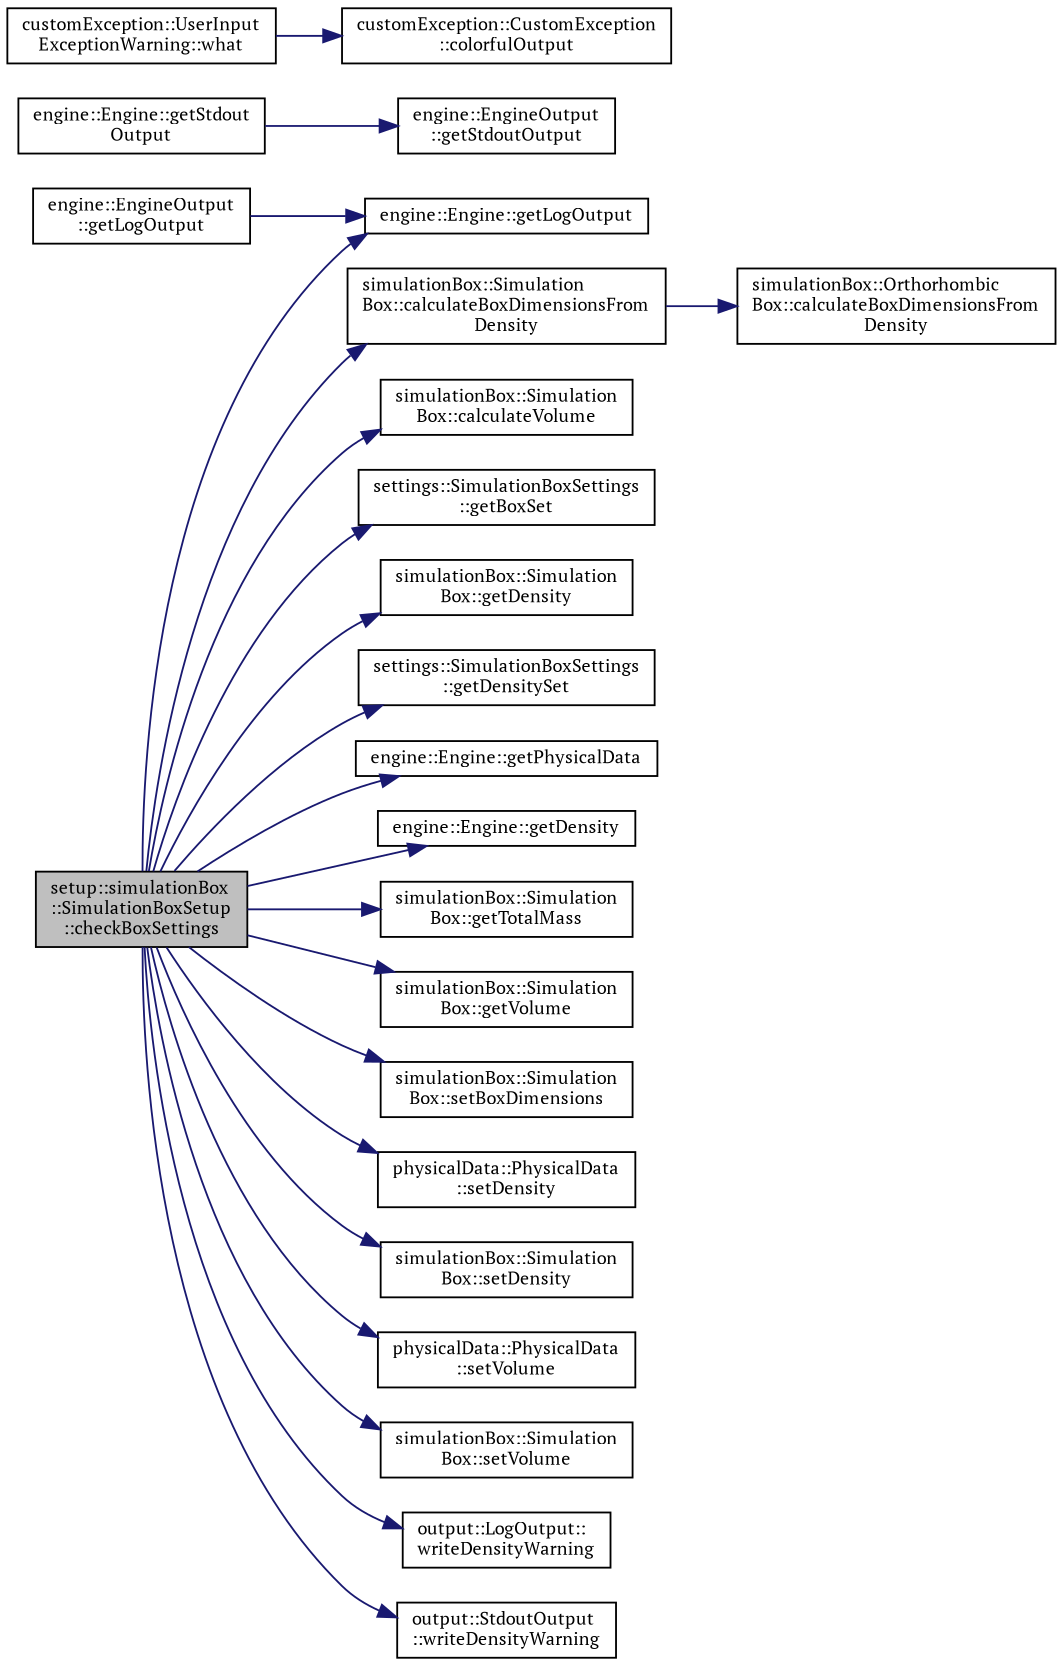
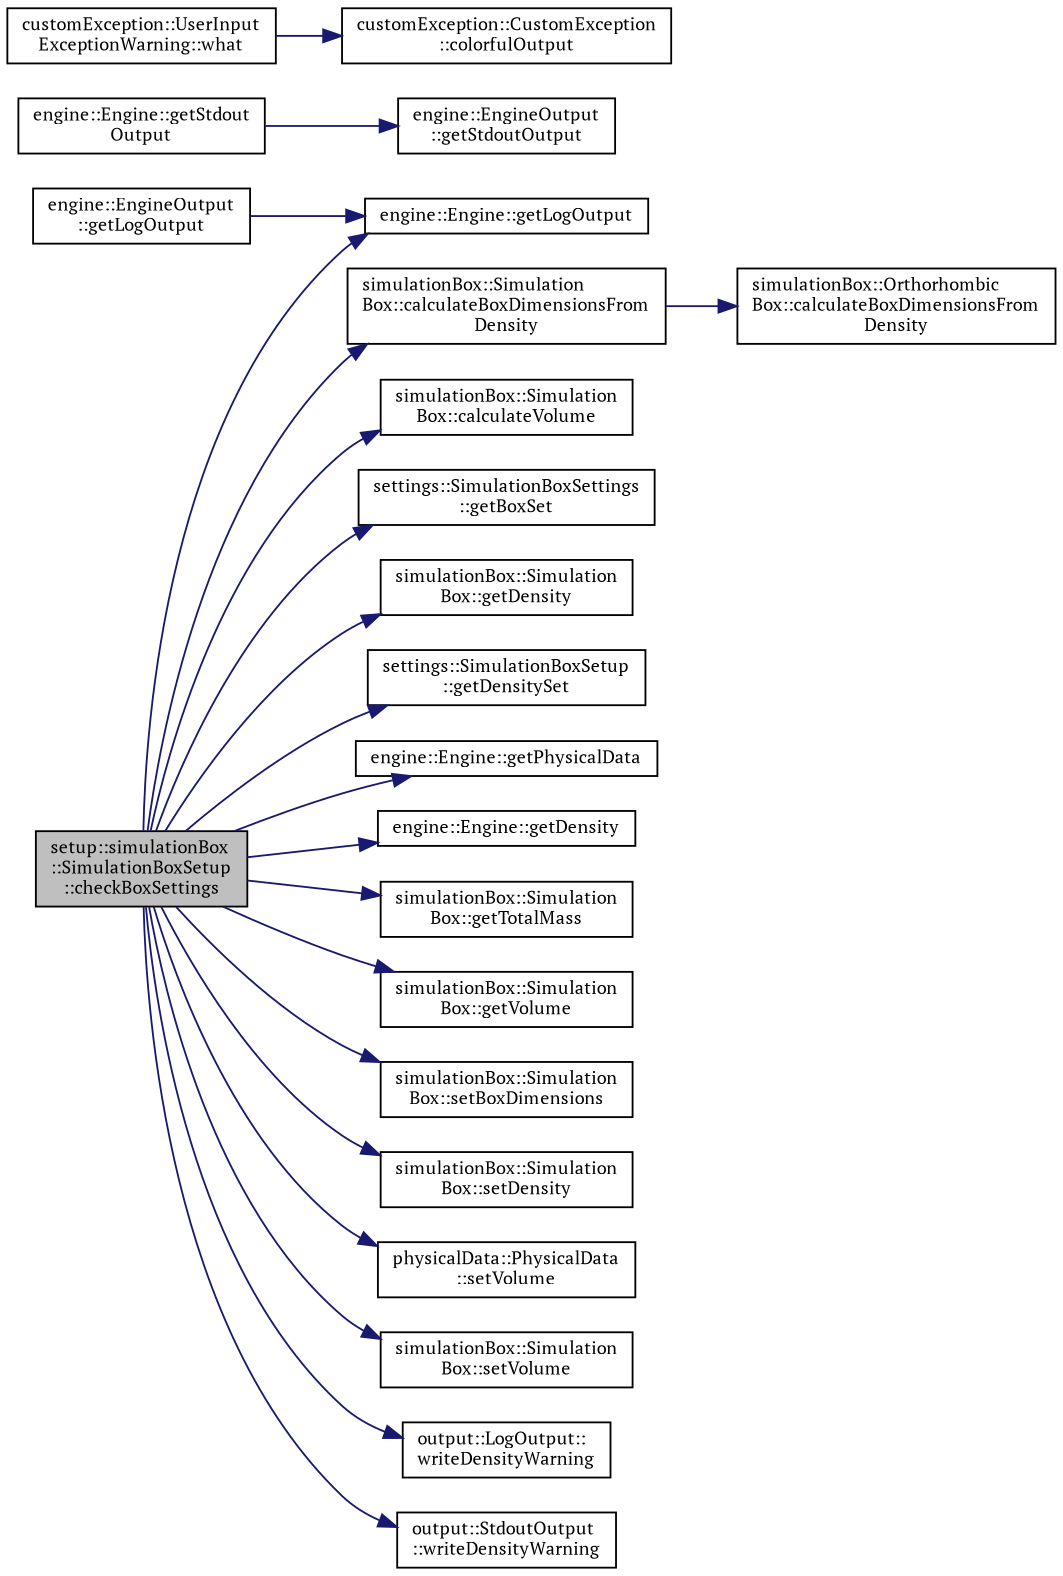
(507, 678) -> (507, 678)
(507, 1180) -> none
